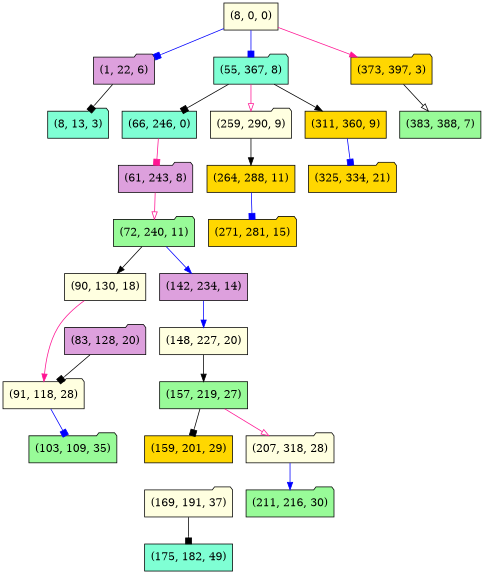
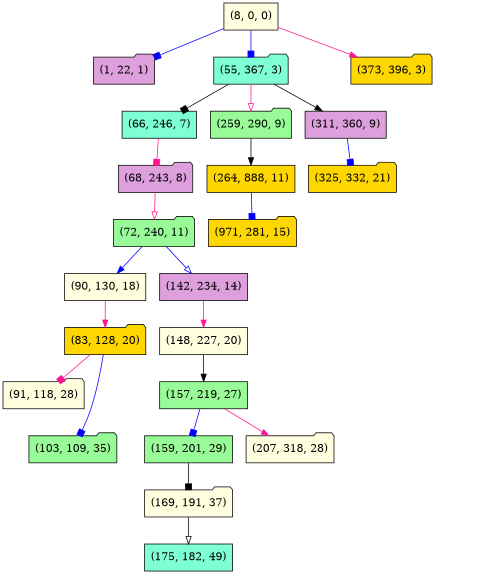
(124, 71) -> (124, 71)
(251, 71) -> (251, 71)
(391, 71) -> (391, 71)
(78, 125) -> none
(159, 125) -> (159, 125)
(251, 125) -> (251, 125)
(346, 125) -> (346, 125)
(440, 125) -> none
(156, 179) -> (156, 179)
(251, 179) -> (251, 179)
(352, 179) -> (352, 179)
(252, 233) -> (252, 233)
(132, 257) -> (132, 257)
(176, 257) -> (176, 257)
(204, 310) -> (204, 310)
(55, 332) -> (105, 310)
(105, 341) -> (105, 341)
(77, 366) -> (77, 366)
(56, 419) -> (96, 392)
(197, 419) -> (197, 419)
(244, 420) -> (244, 420)
(189, 449) -> (189, 449)
none -> (189, 473)
(290, 503) -> none
(189, 527) -> (189, 527)
